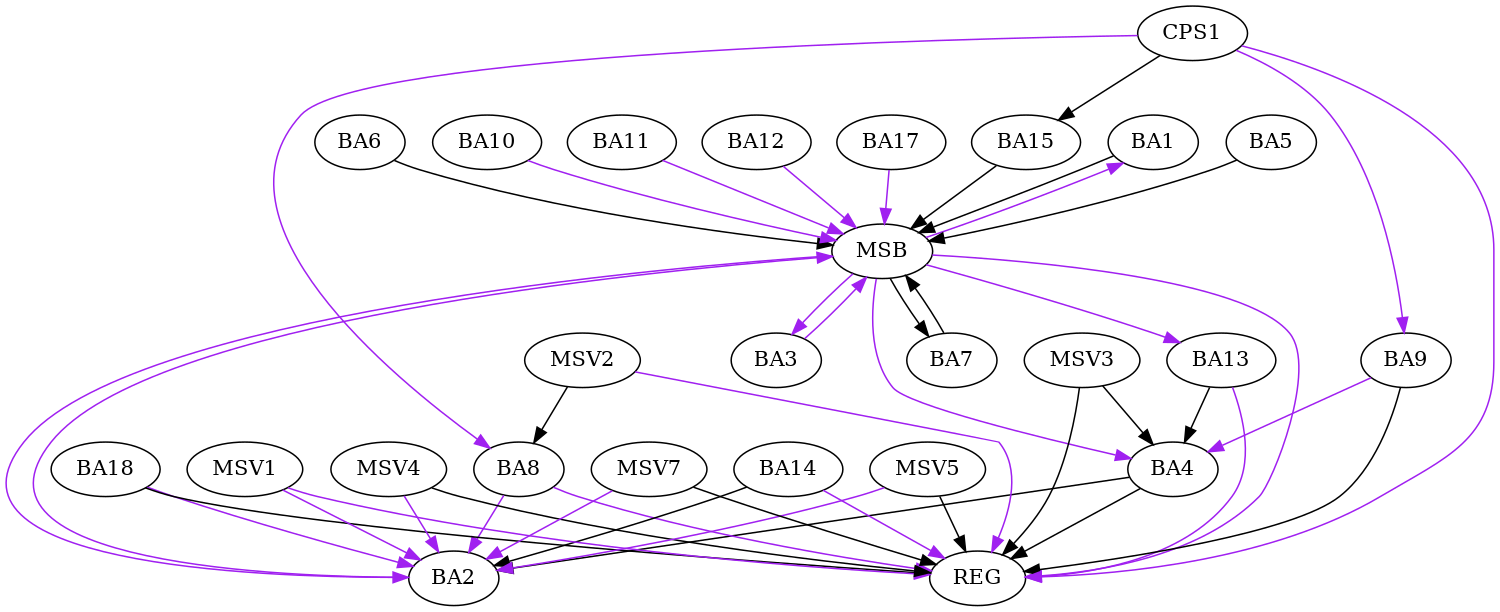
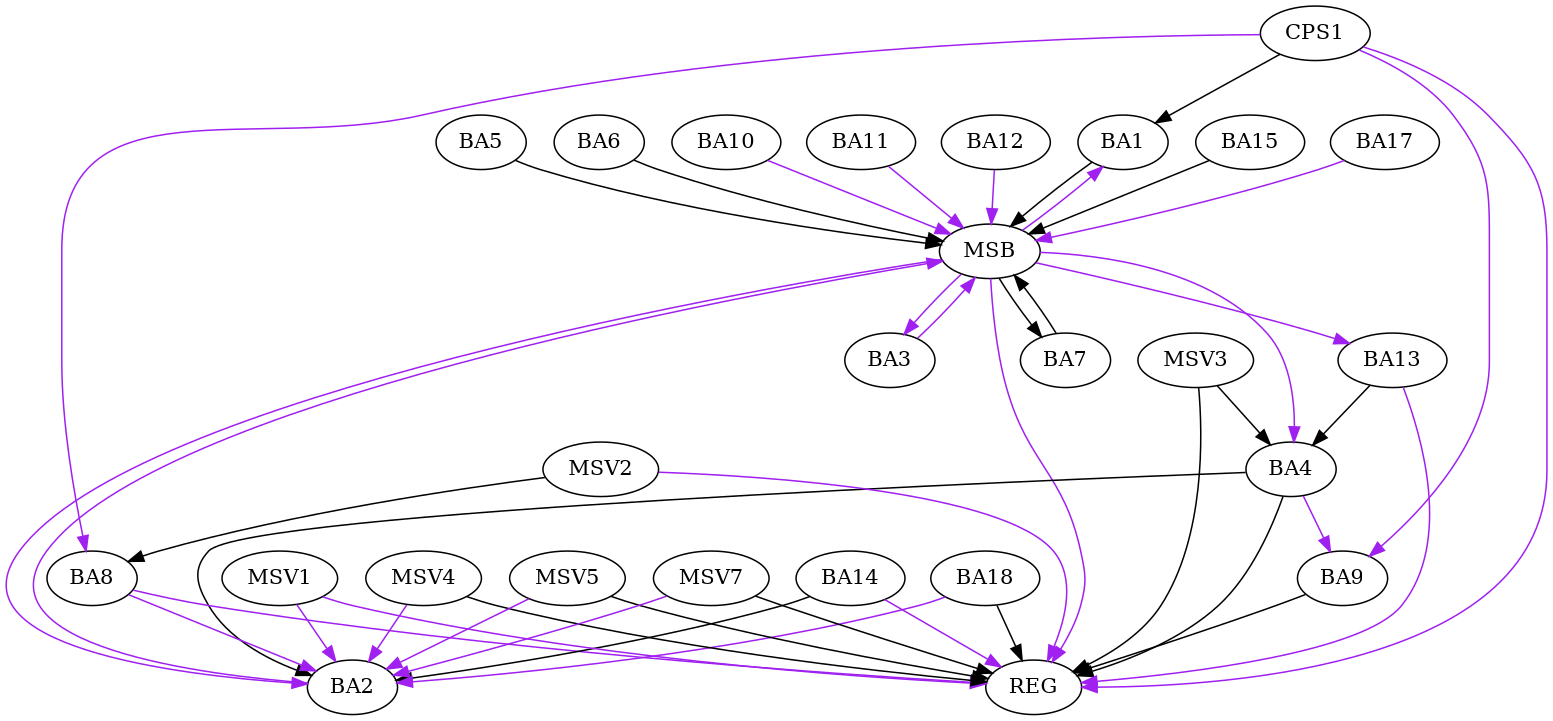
(1116, 84) -> (1224, 85)
(1304, 408) -> (1313, 517)
